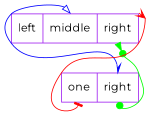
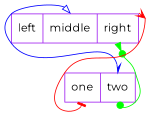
(118, 87) -> (118, 87)
